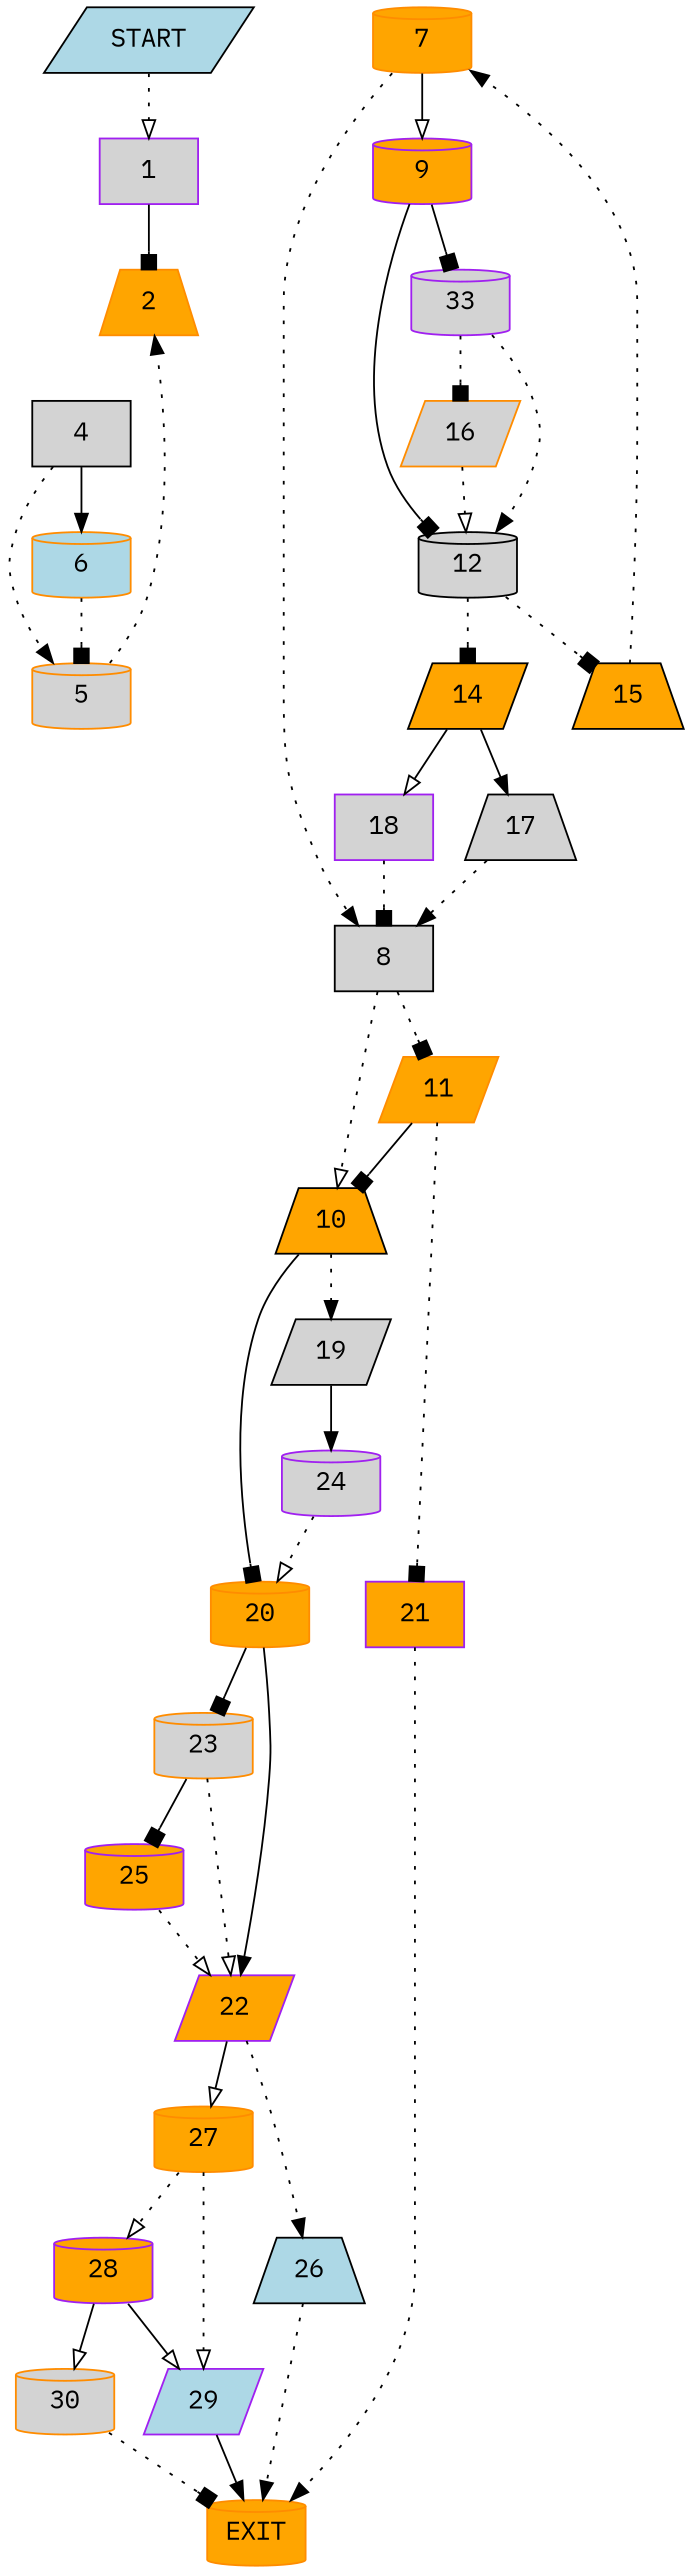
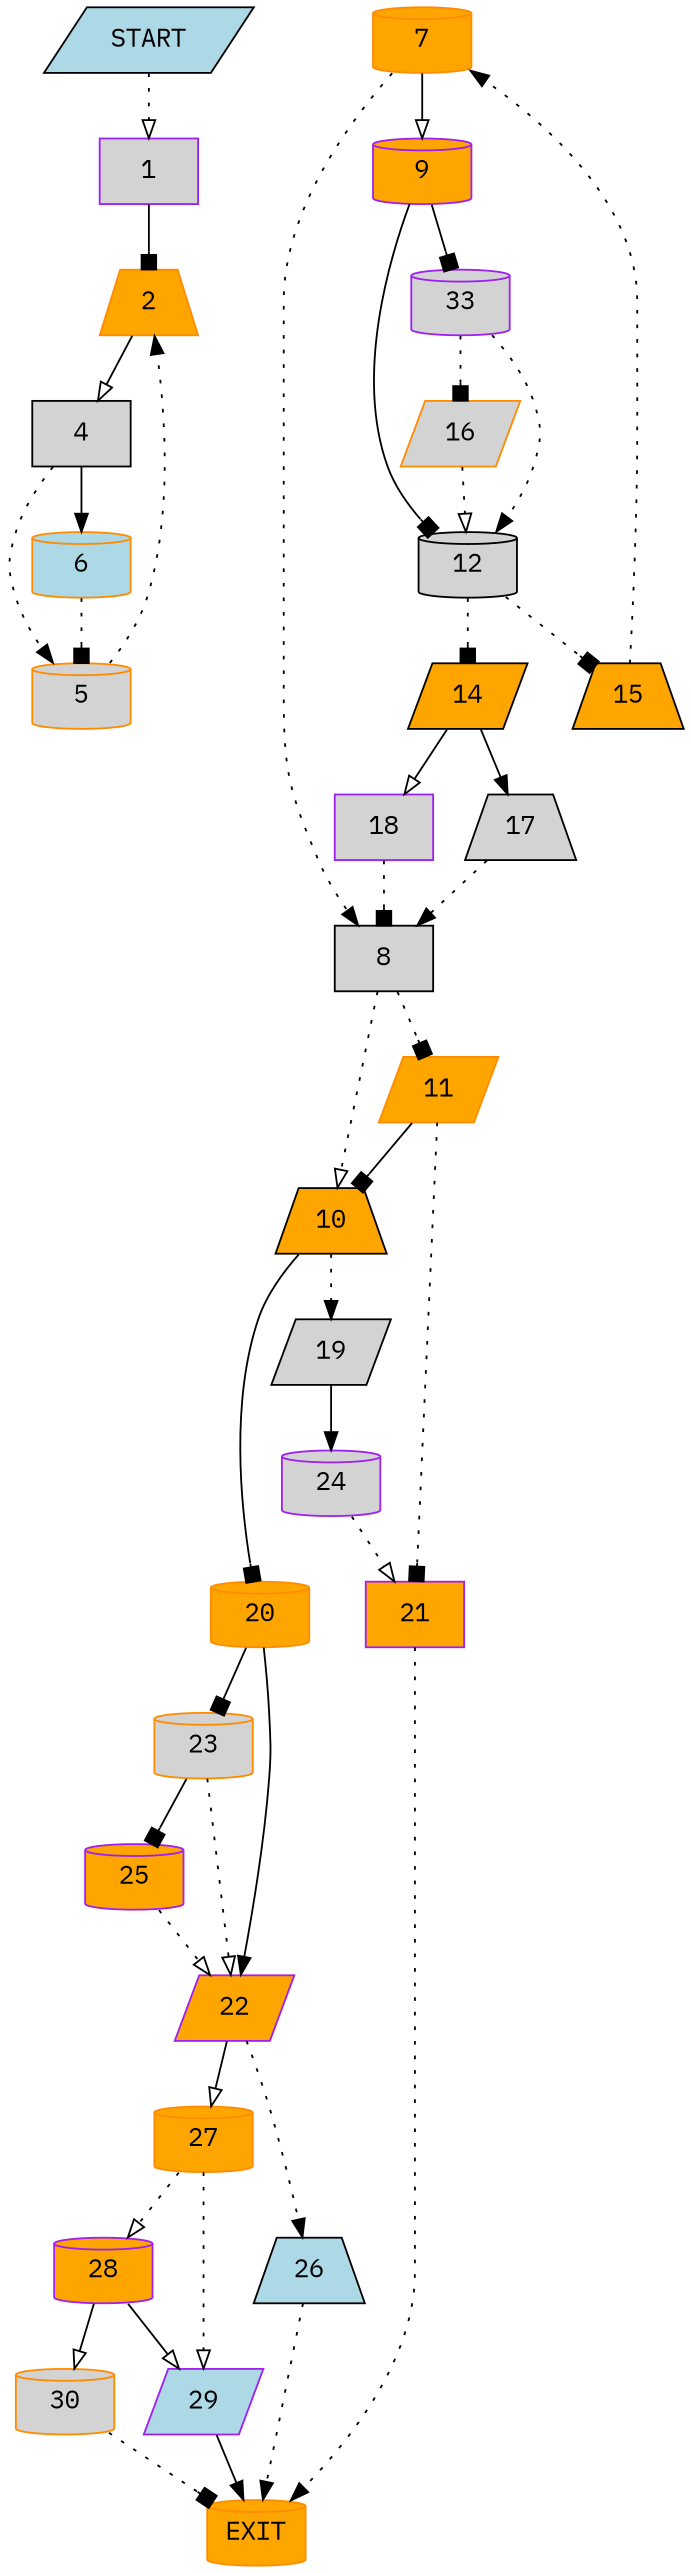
none -> (119, 360)
(300, 1541) -> (368, 1541)
